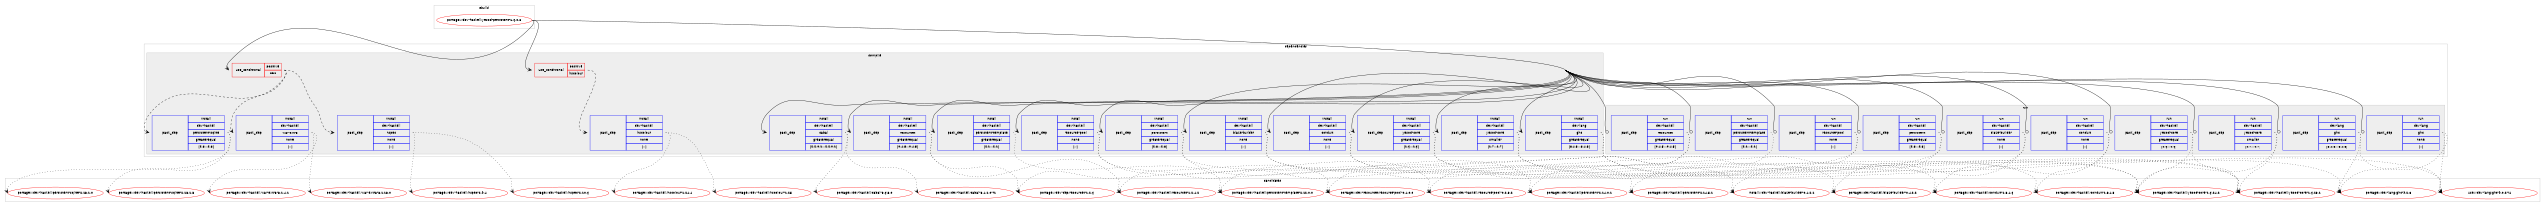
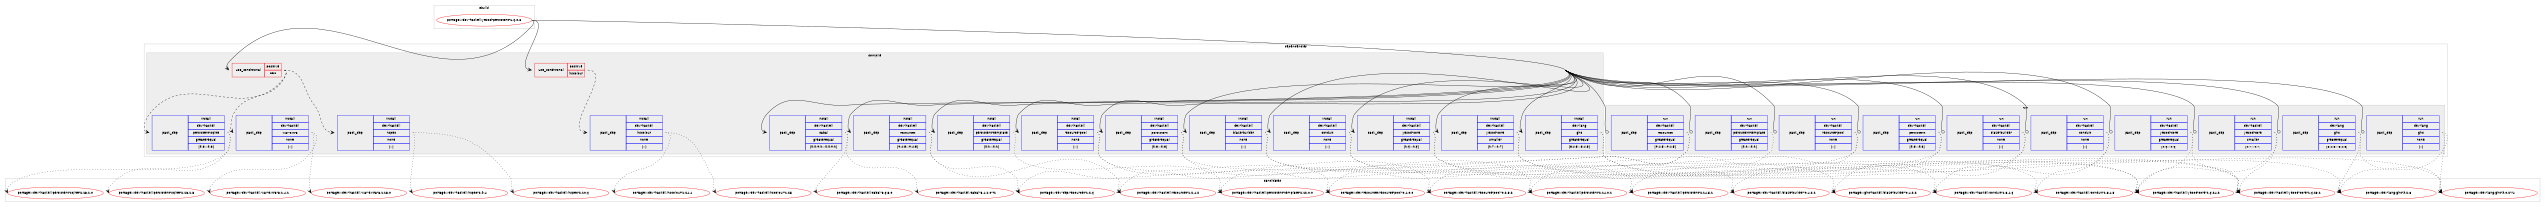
(1782, 193) -> (1782, 193)
(1883, 193) -> (1883, 193)
(2490, 193) -> (2490, 193)
